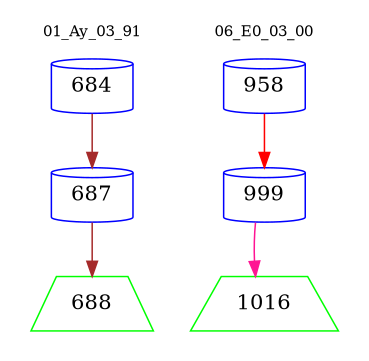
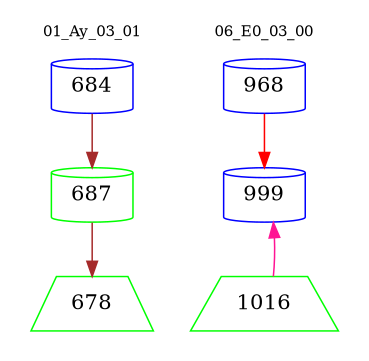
(92, 32) -> (92, 32)
(264, 86) -> (264, 86)
(92, 195) -> (92, 195)
(254, 242) -> (275, 257)
(92, 304) -> (92, 304)
